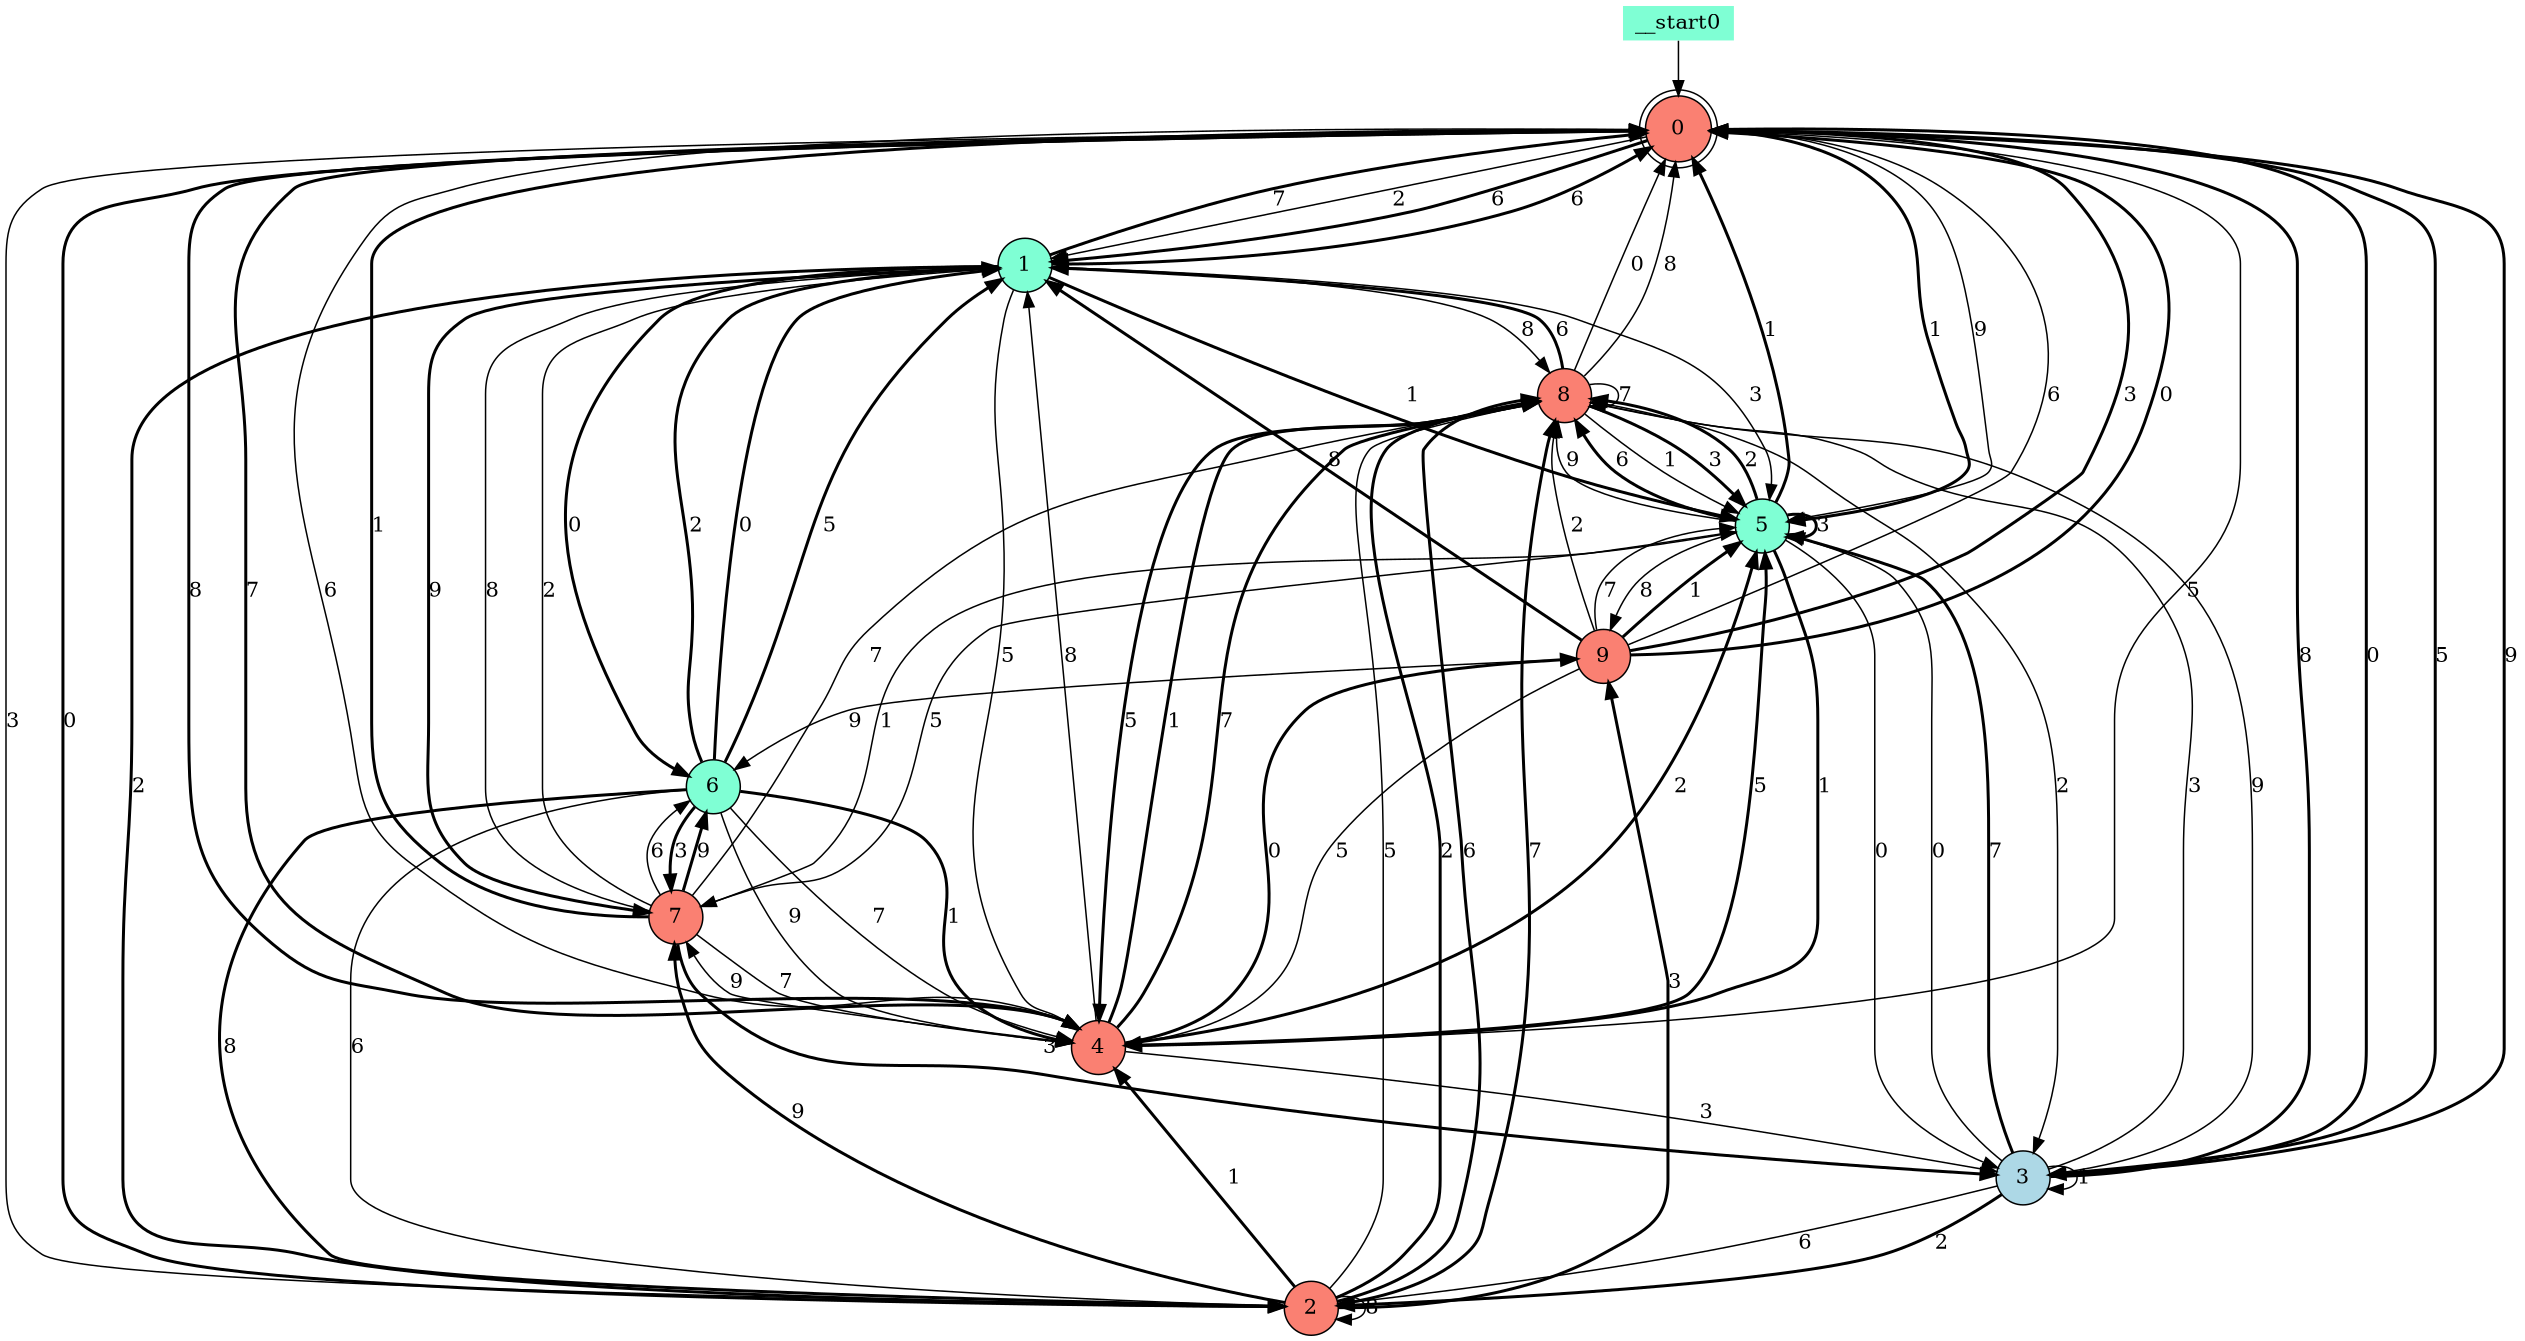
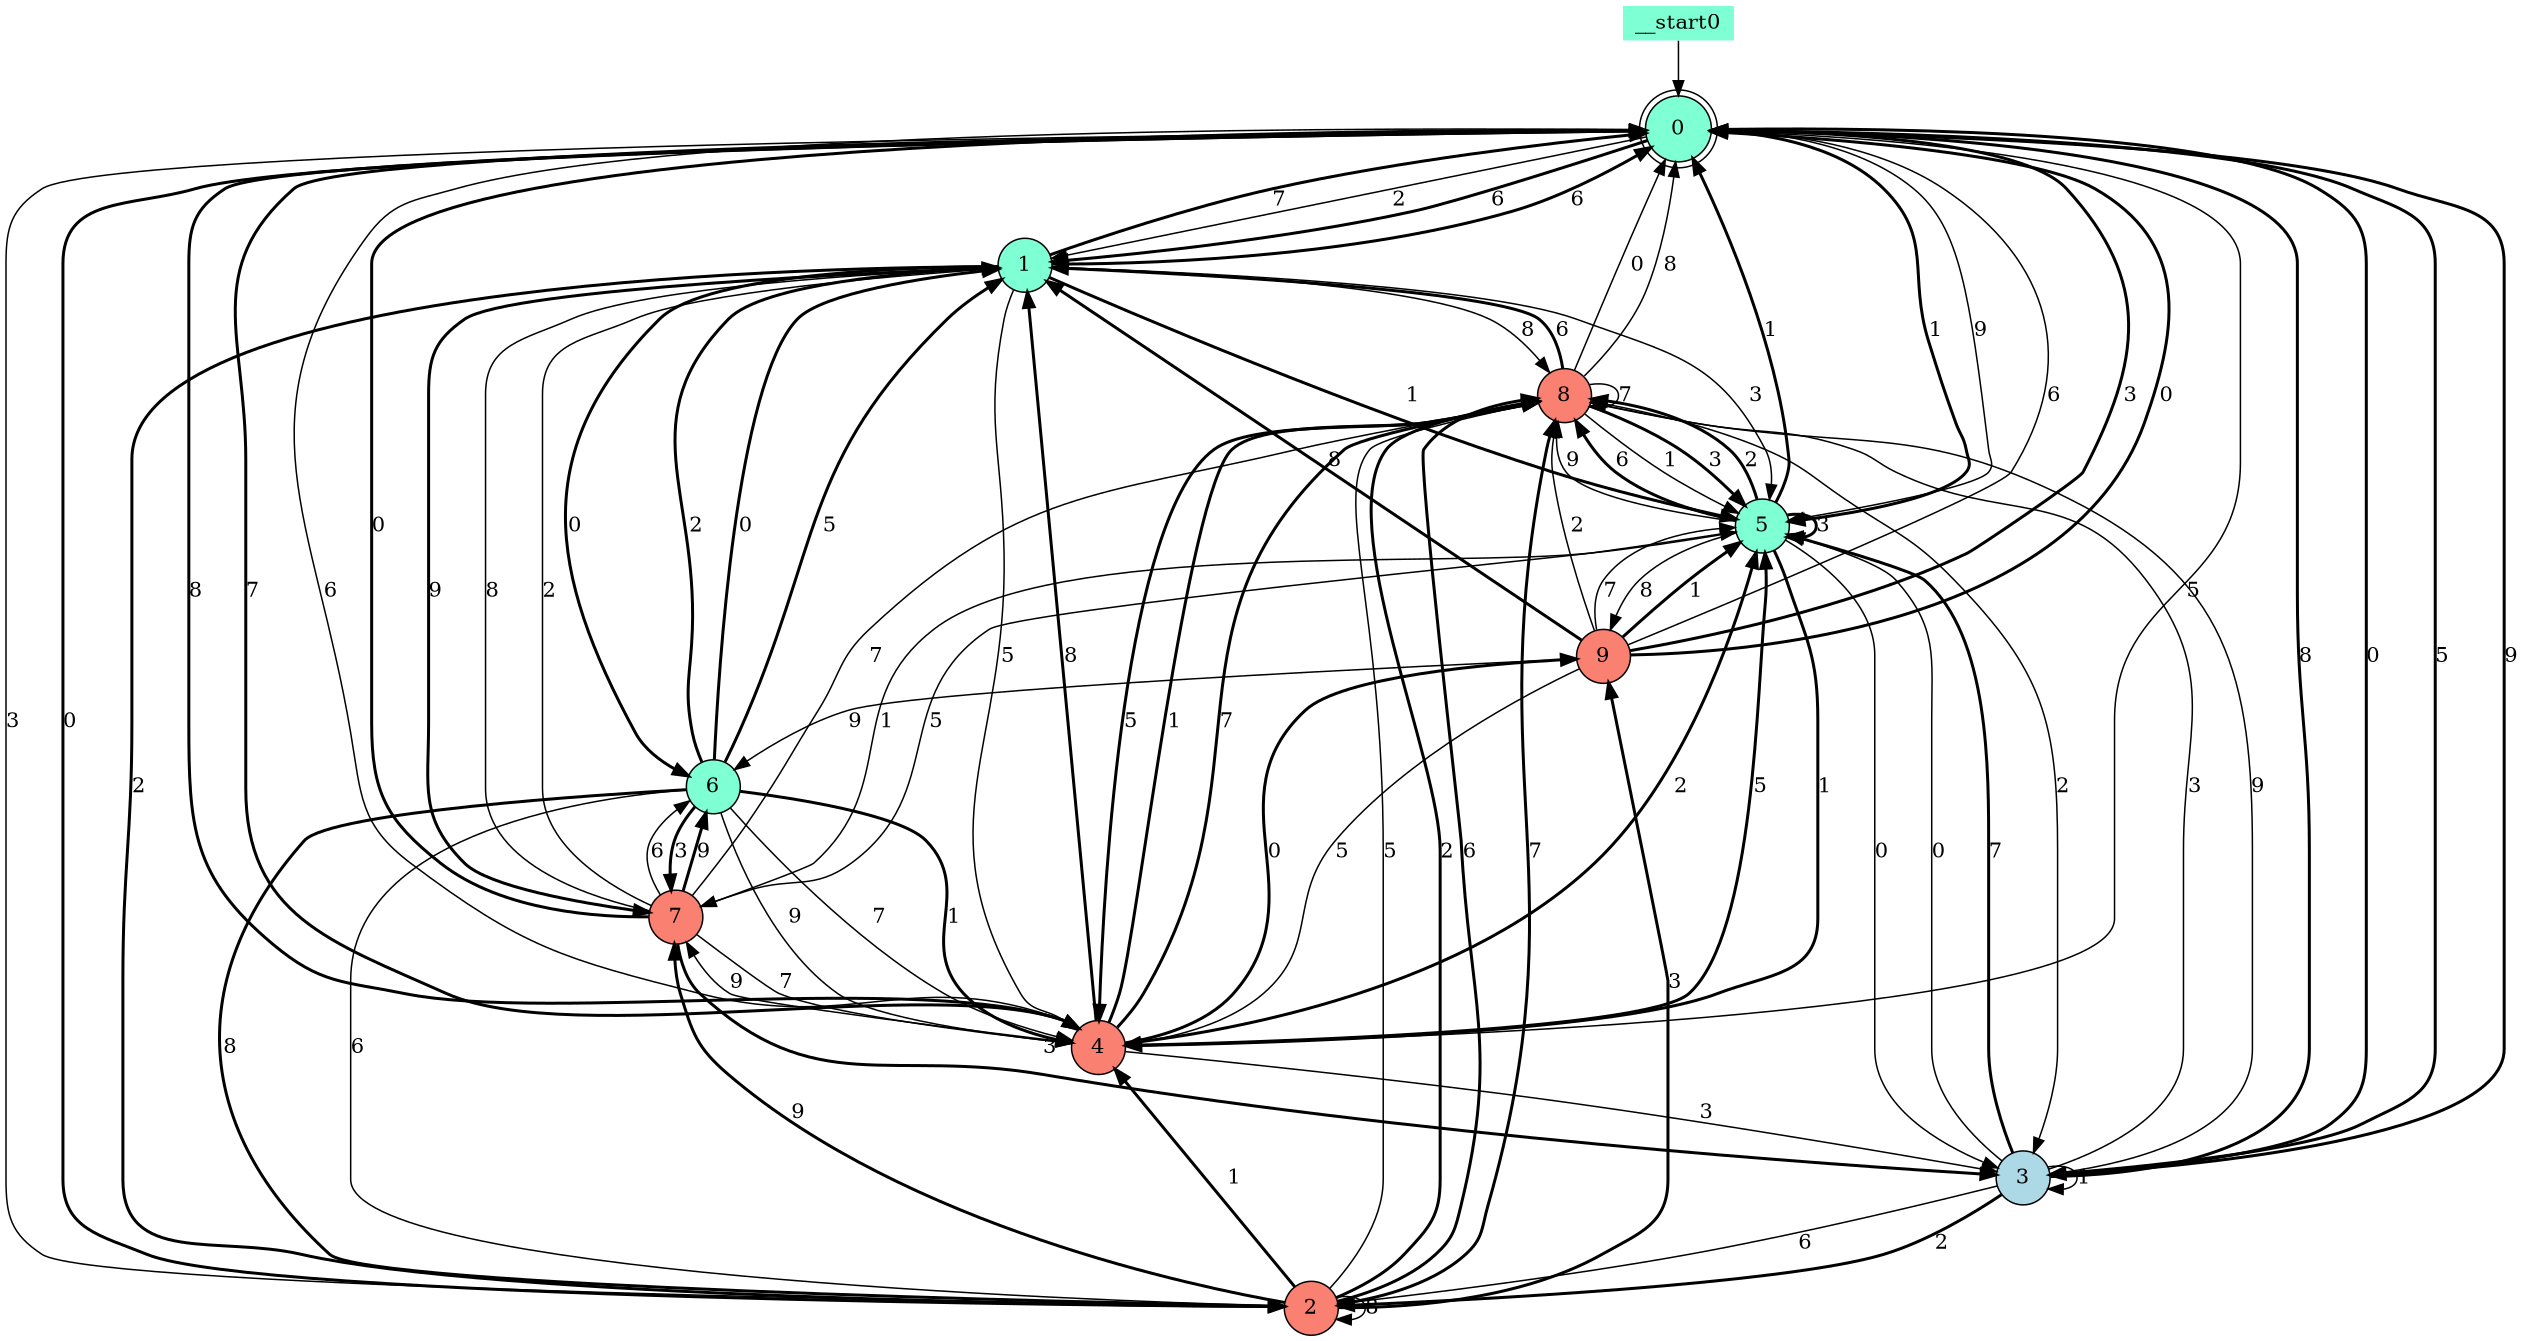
(1678, 129) -> (1678, 129)
(379, 526) -> (379, 526)
(1062, 664) -> (1062, 664)
